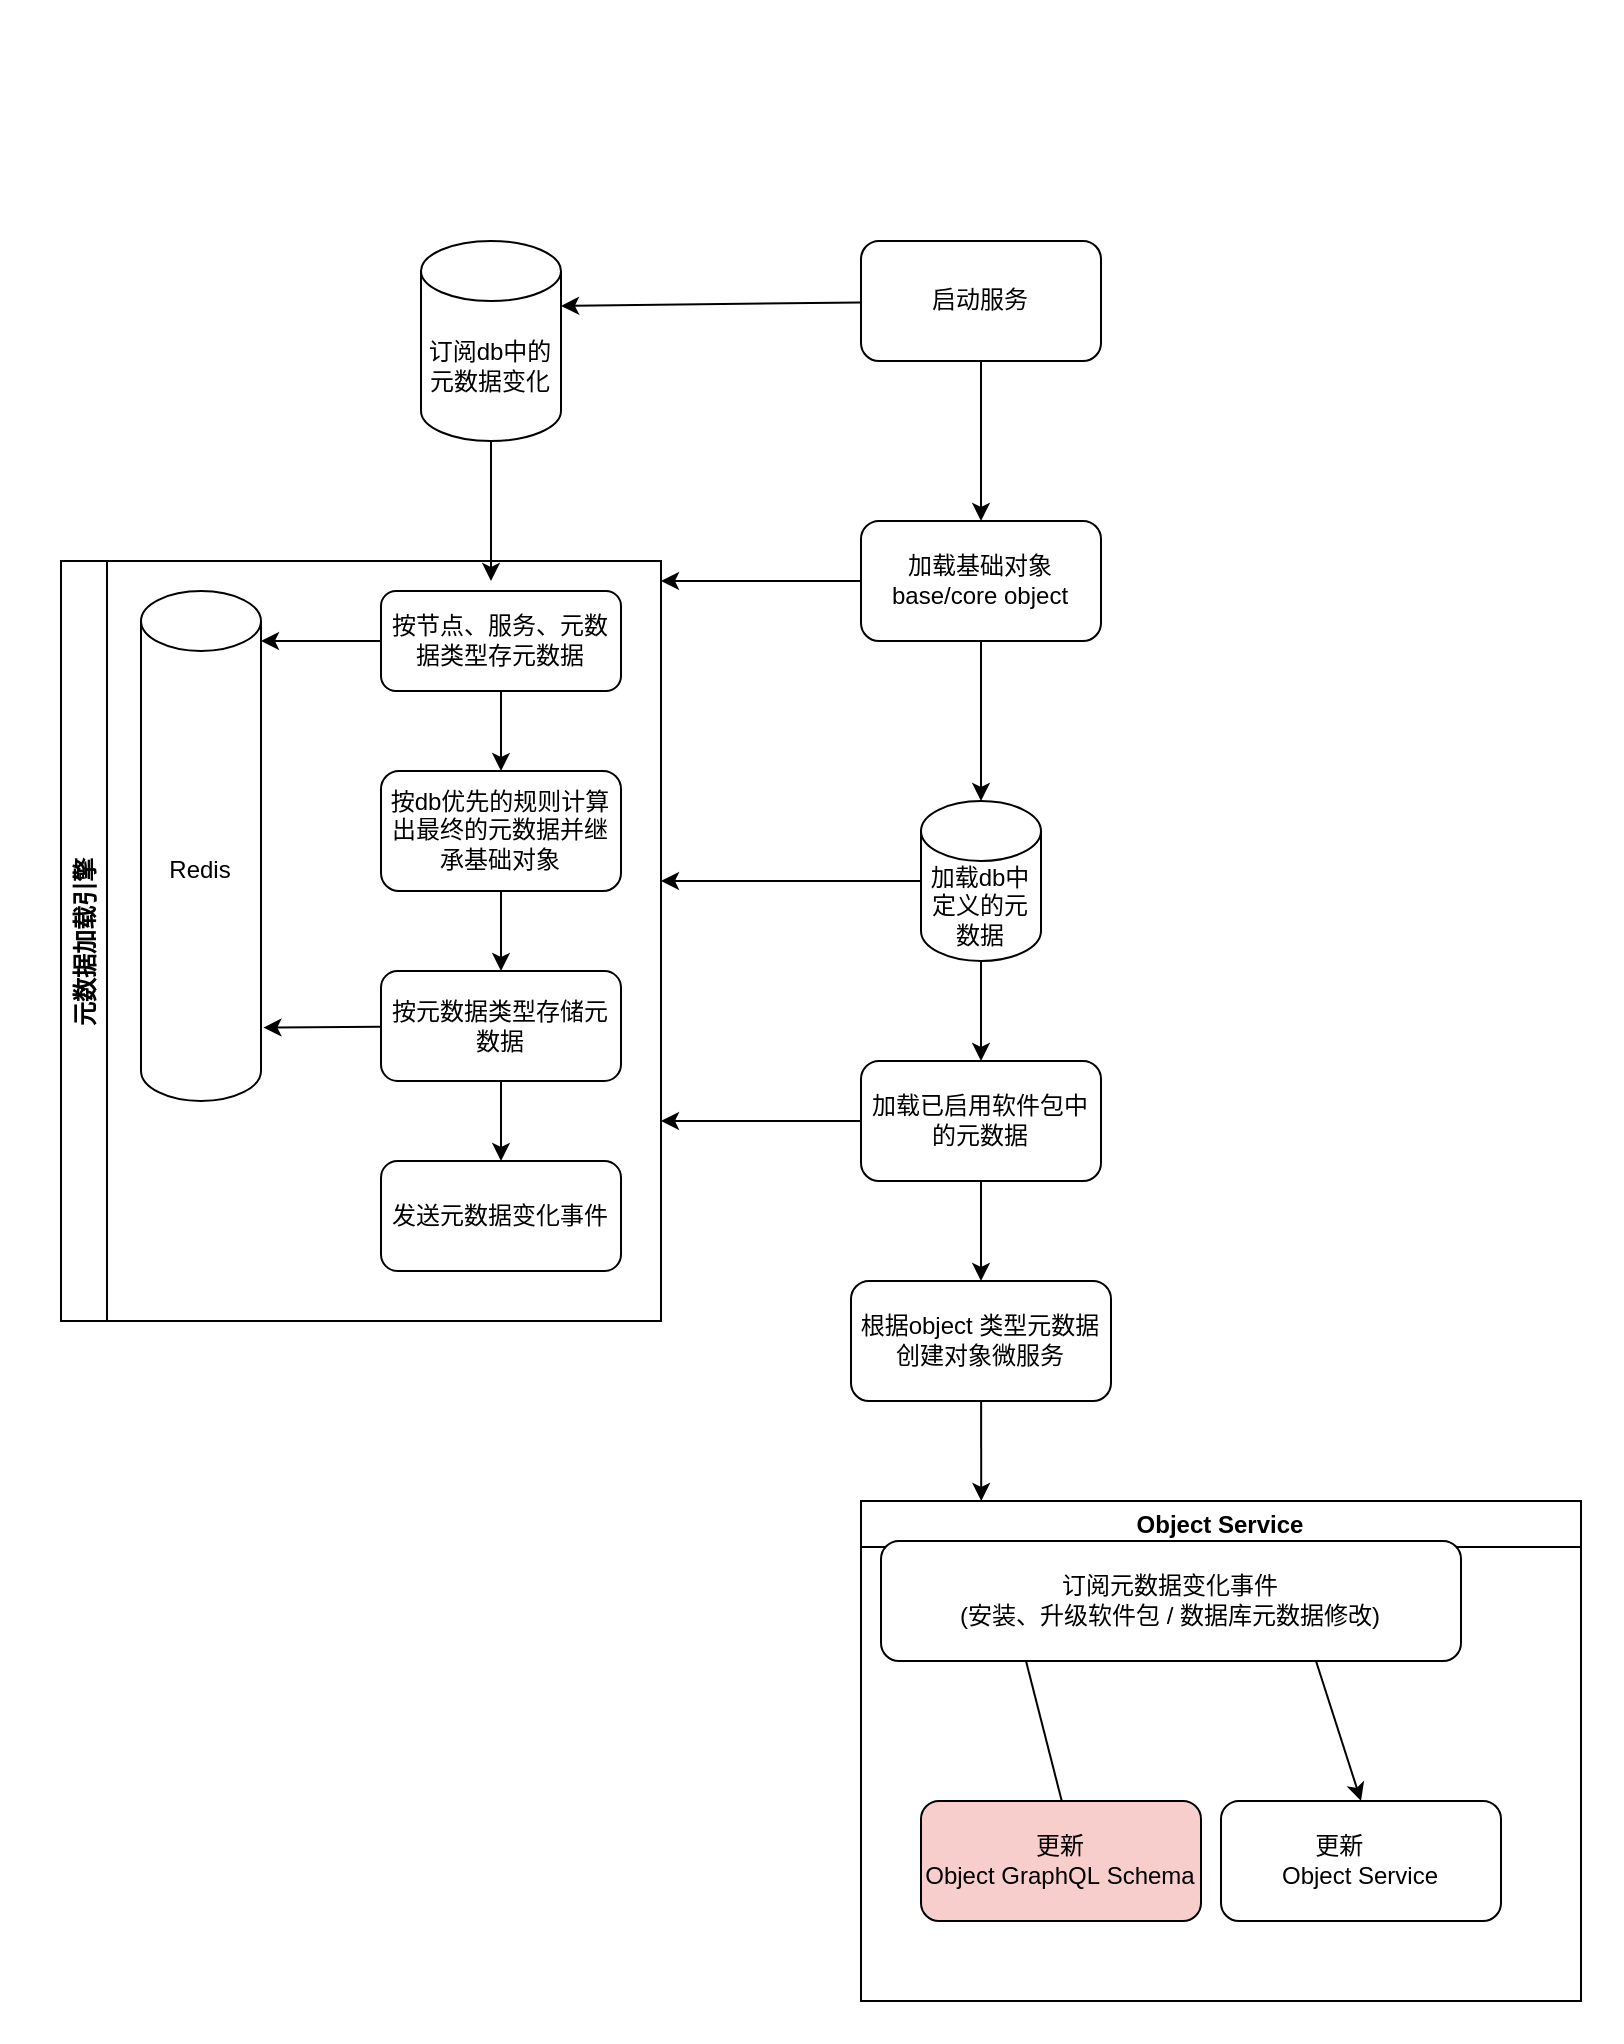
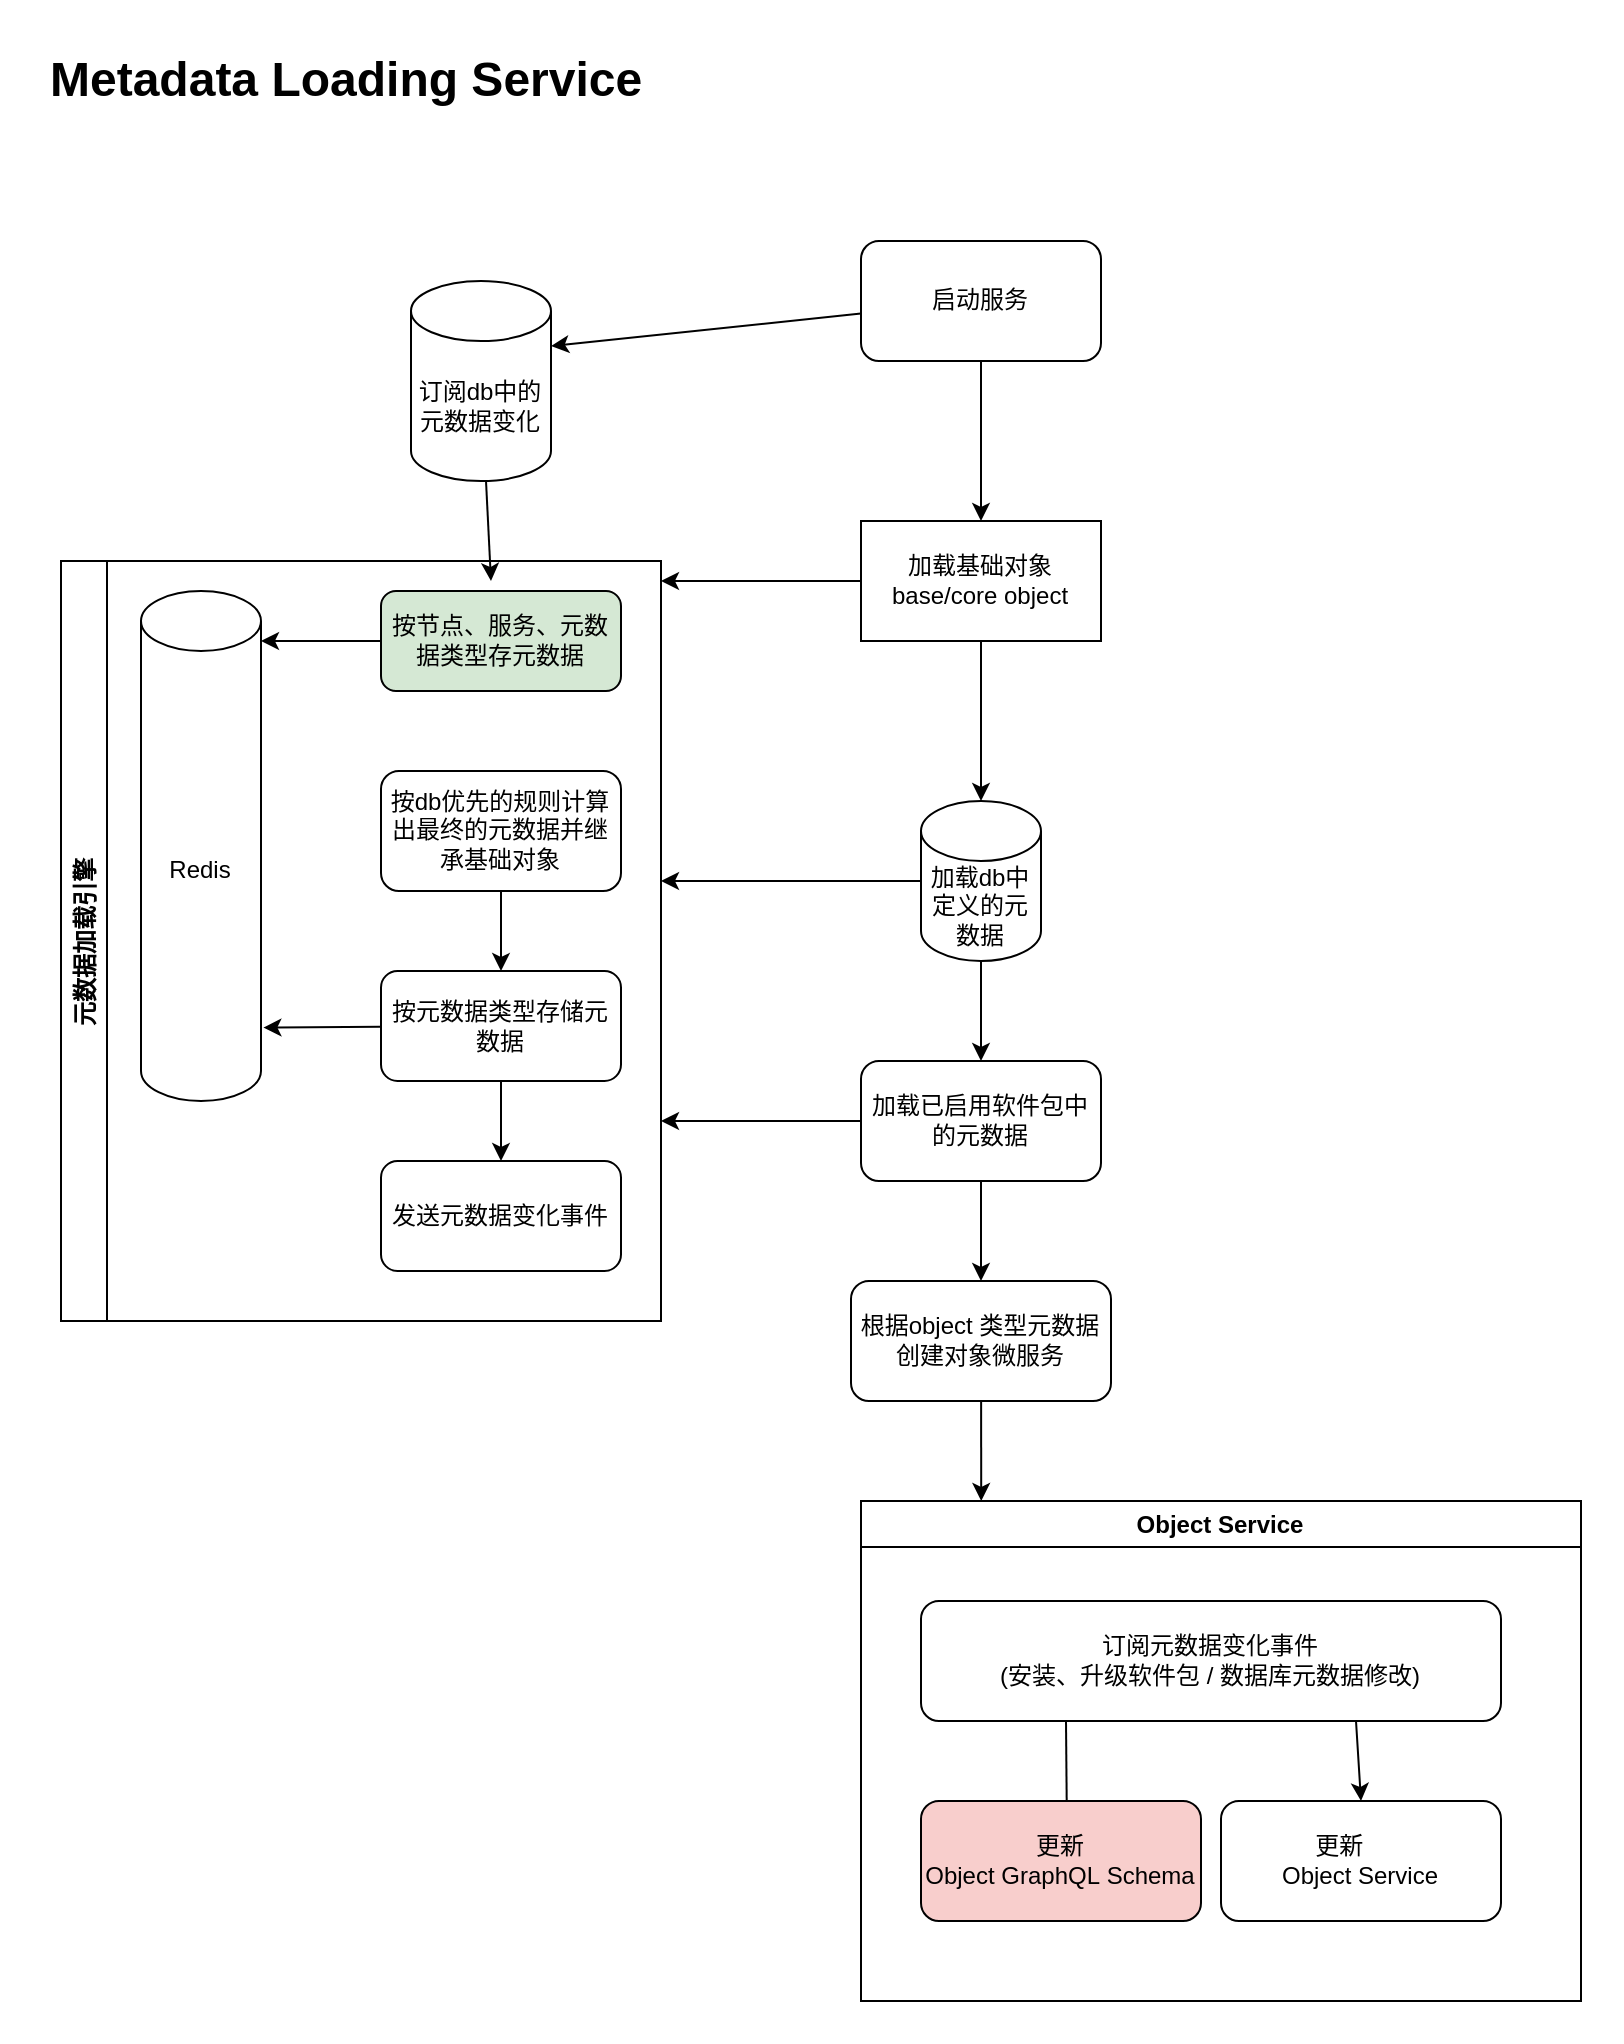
none -> (811, 121)
(491, 341) -> (481, 381)
(981, 581) -> (981, 581)
(501, 641) -> (501, 641)
(501, 724) -> none
(1171, 1601) -> (1211, 1661)
